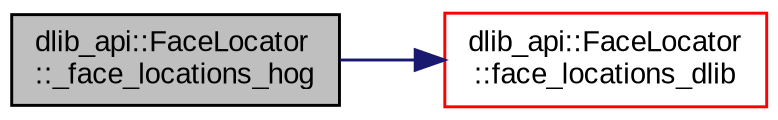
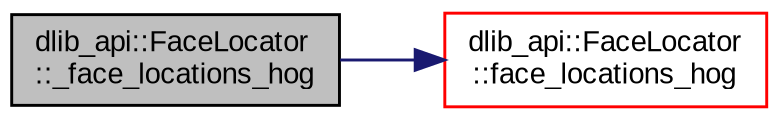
(606, 60) -> (606, 60)
